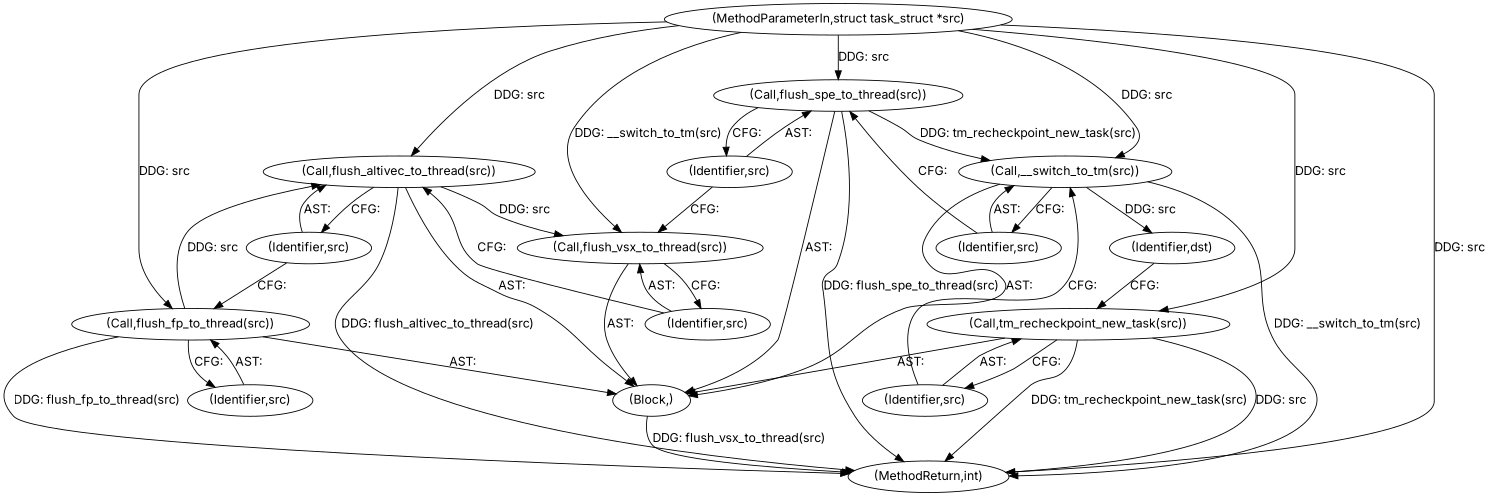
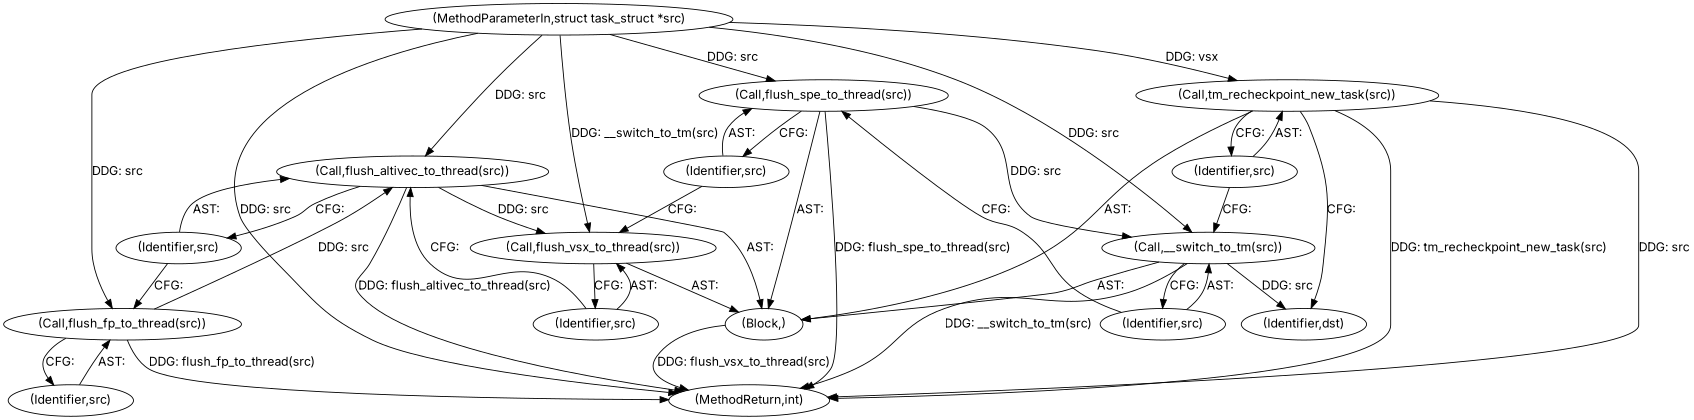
(1028, 134) -> (1036, 172)
(1321, 172) -> (1192, 57)
(1129, 283) -> (1327, 204)
(435, 365) -> none
